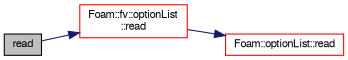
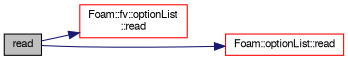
(201, 32) -> (128, 47)
